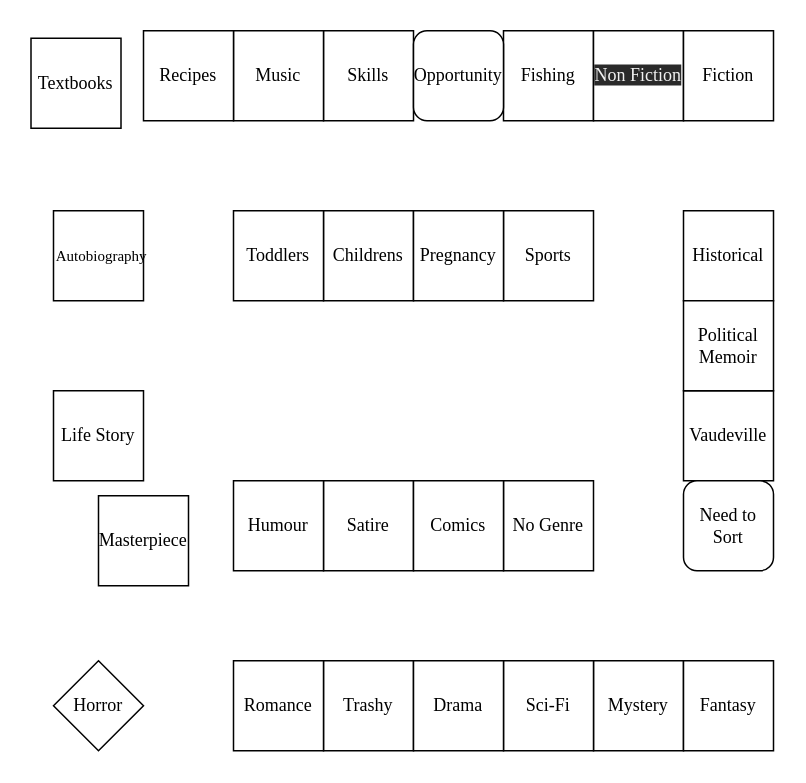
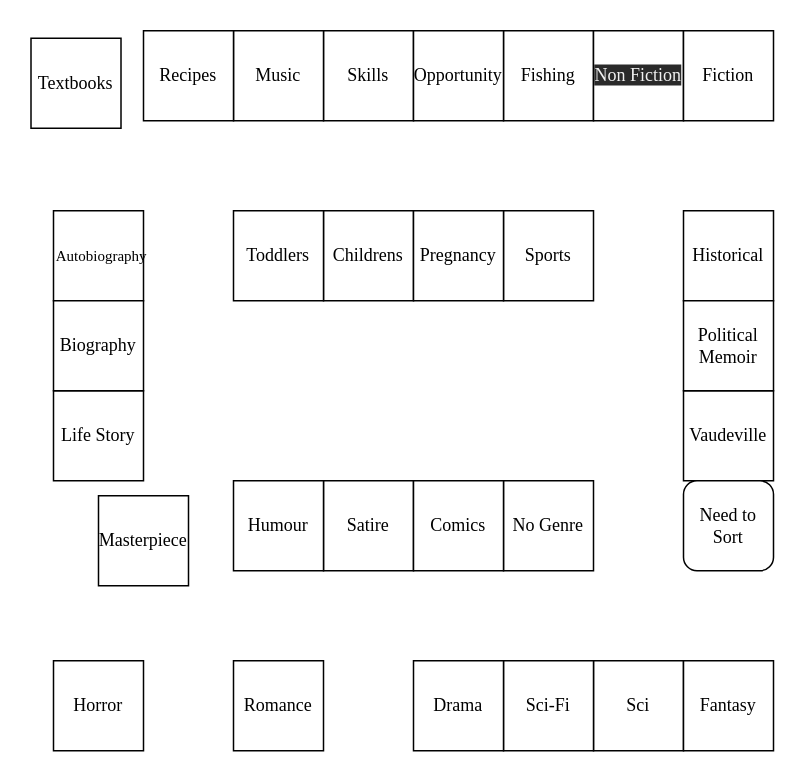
(458, 76) -> (458, 76)
none -> (98, 346)
(98, 706) -> (98, 706)
(368, 706) -> none
(638, 706) -> (638, 706)
